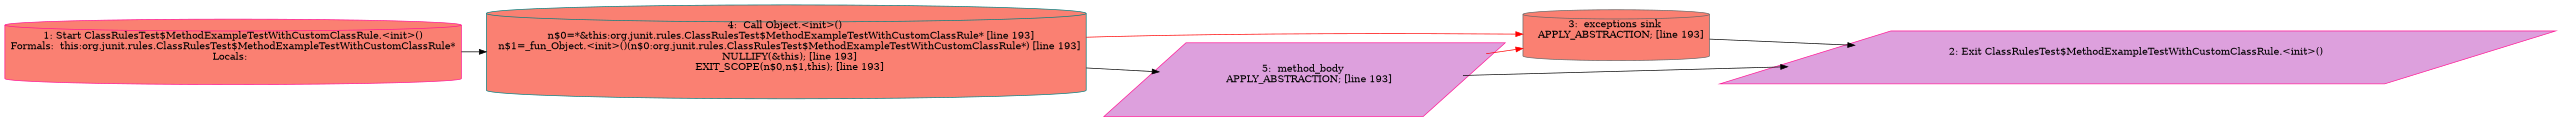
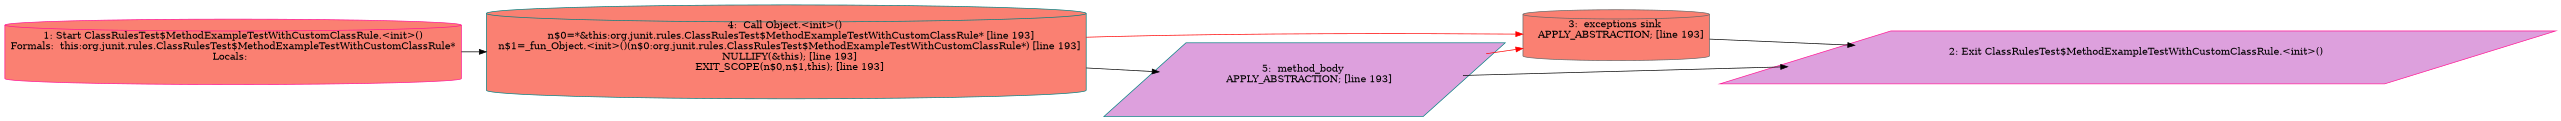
(1305, 80) -> (1305, 80)
